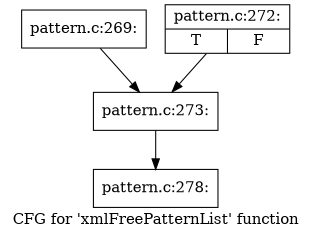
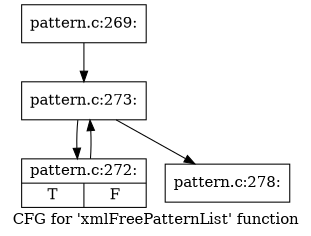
none -> (77, 134)
